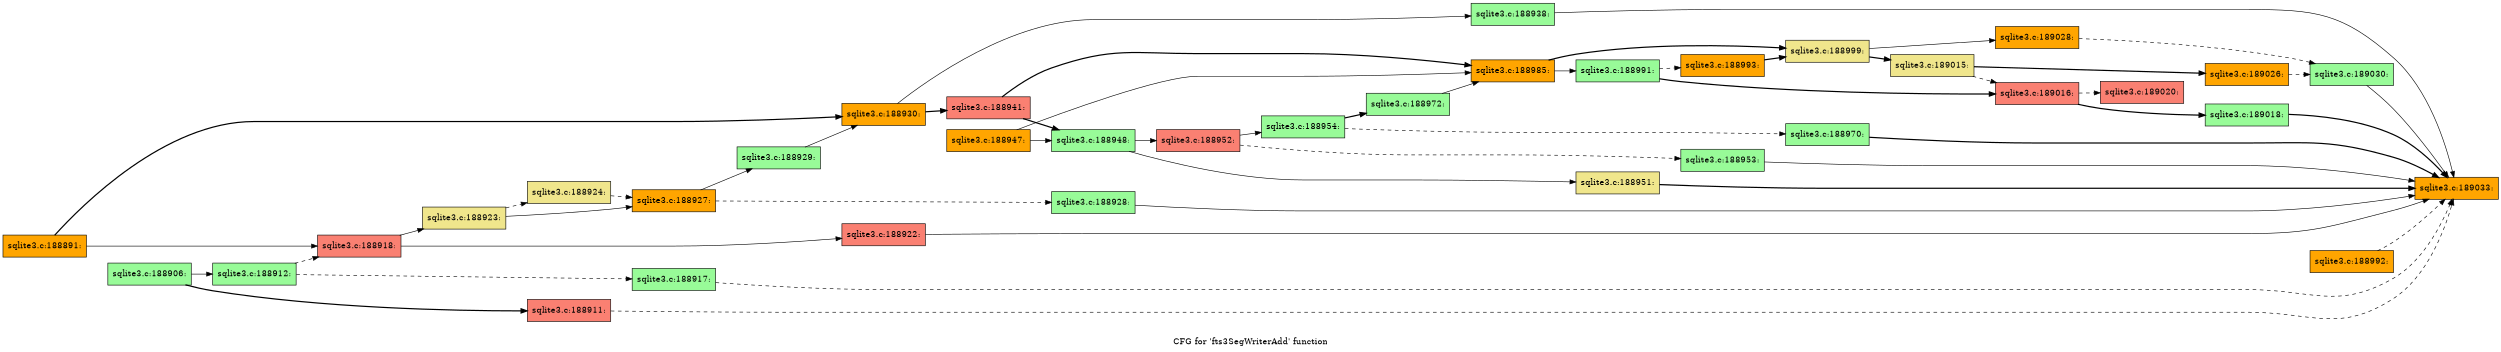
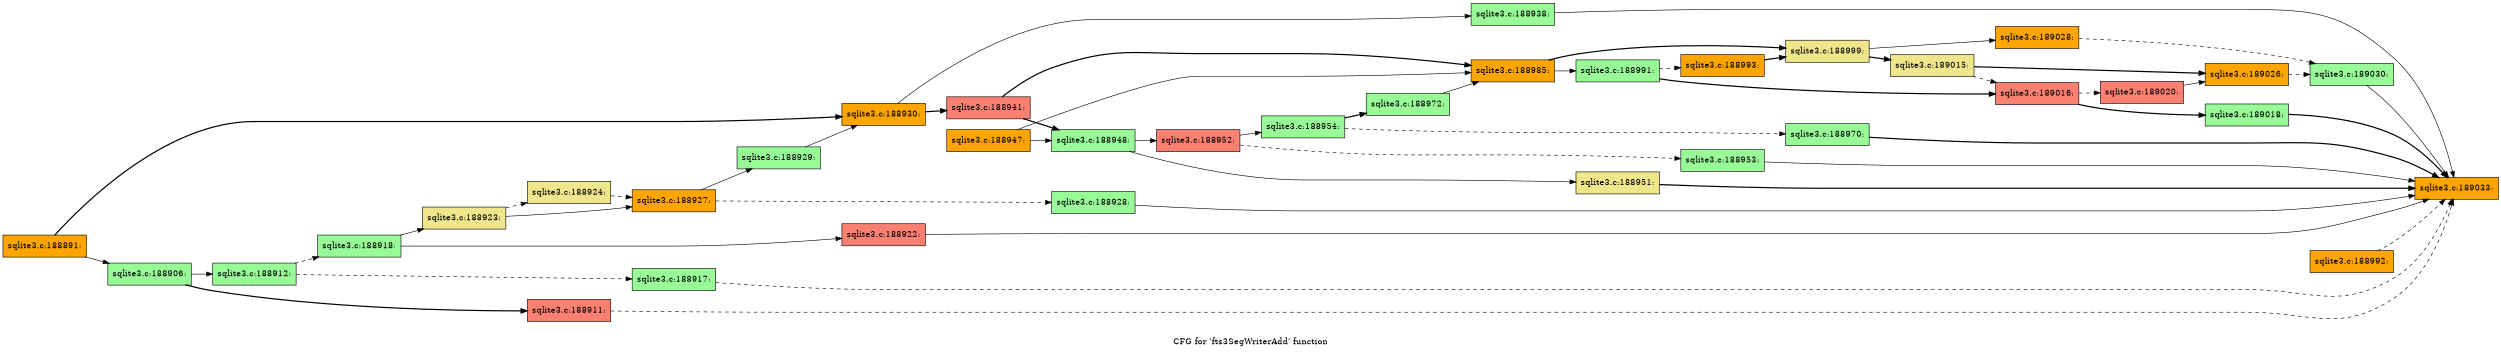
none -> (2191, 84)
(199, 246) -> (94, 259)
(359, 246) -> (359, 246)
